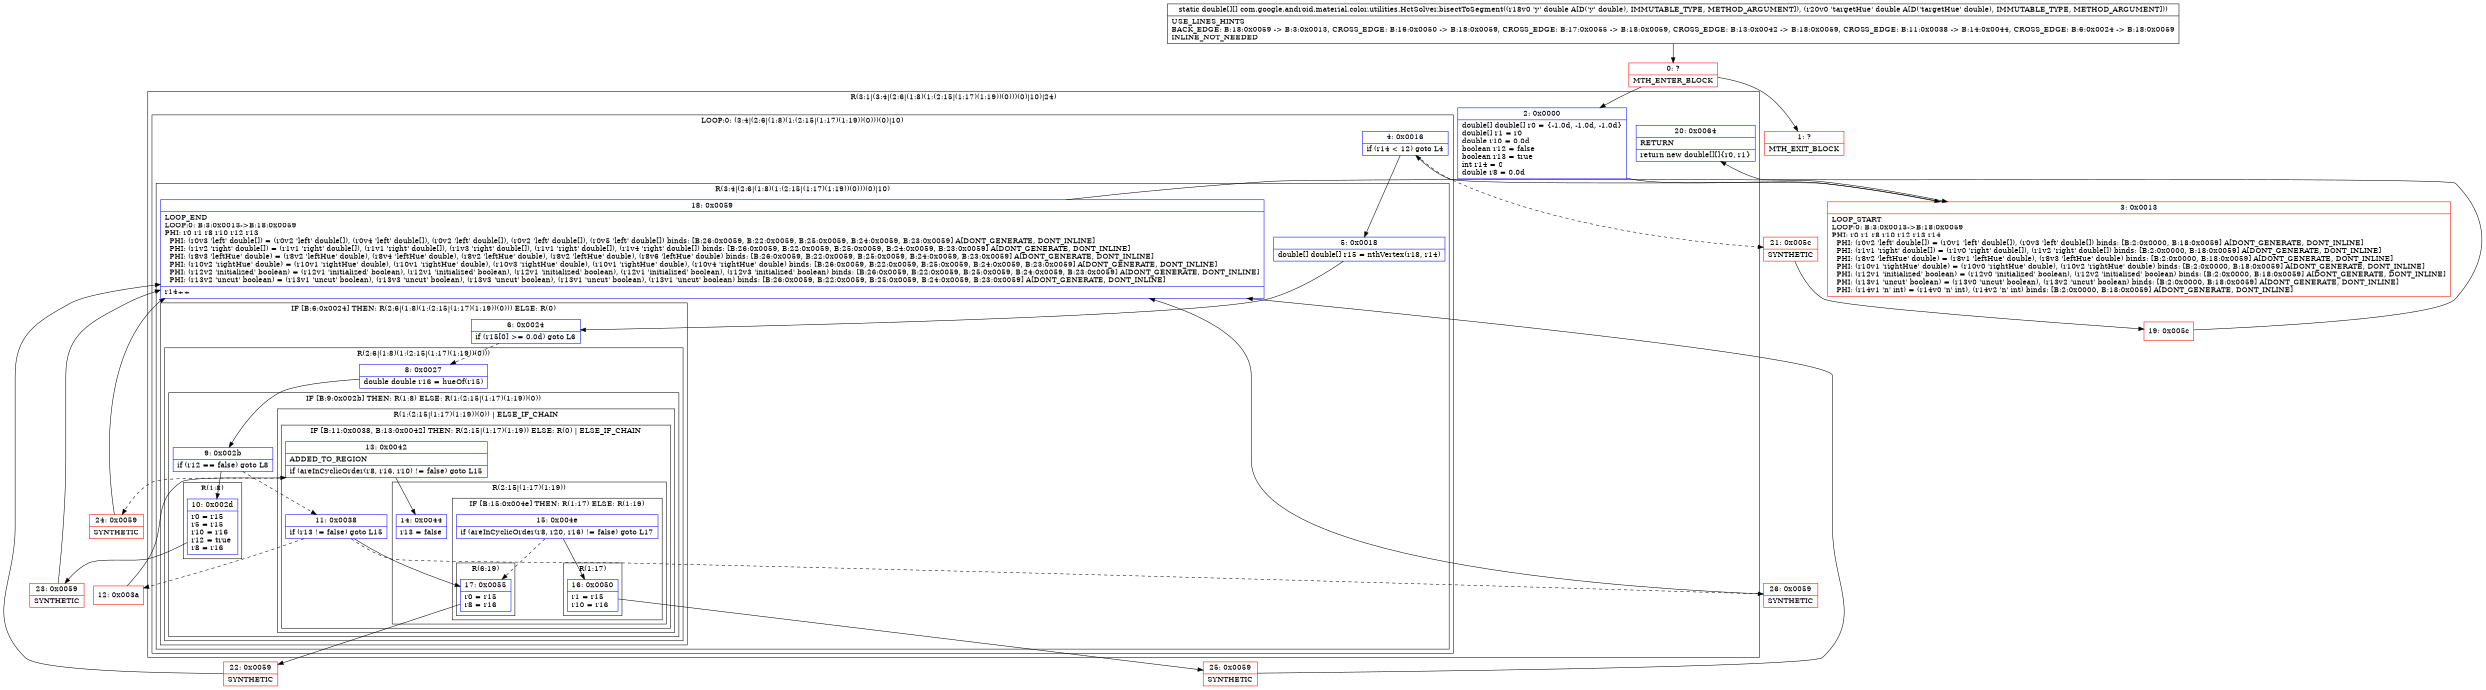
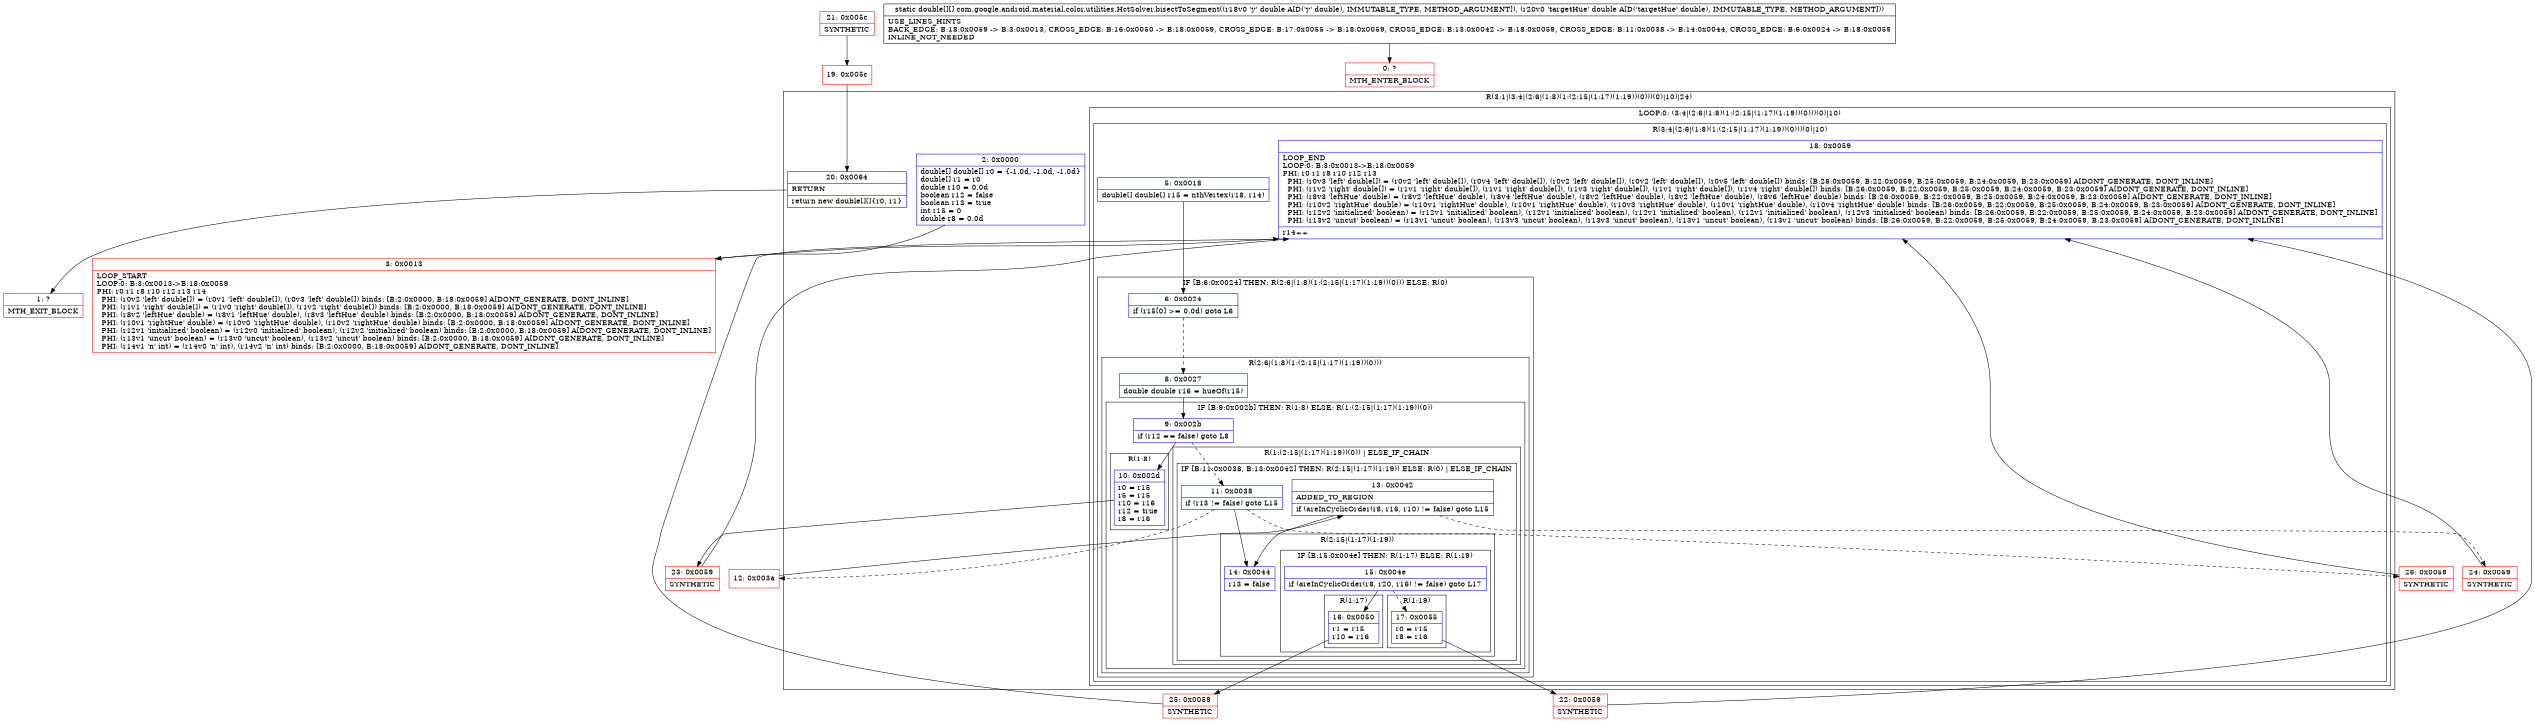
(1763, 92) -> (412, 203)
(1623, 96) -> none
(1405, 143) -> none
(1483, 165) -> (941, 211)
(403, 565) -> (1241, 538)
(486, 569) -> (1417, 601)
